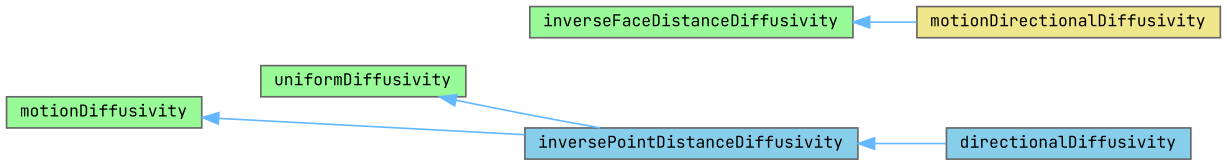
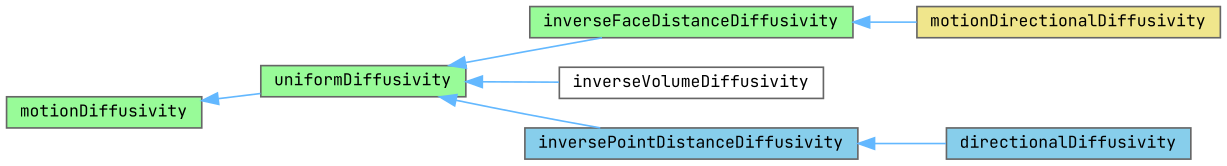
none -> (534, 50)
none -> (691, 83)
(372, 127) -> (239, 96)
